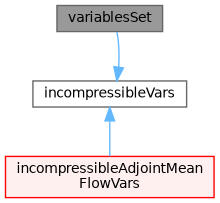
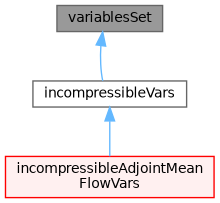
(119, 49) -> (101, 63)
